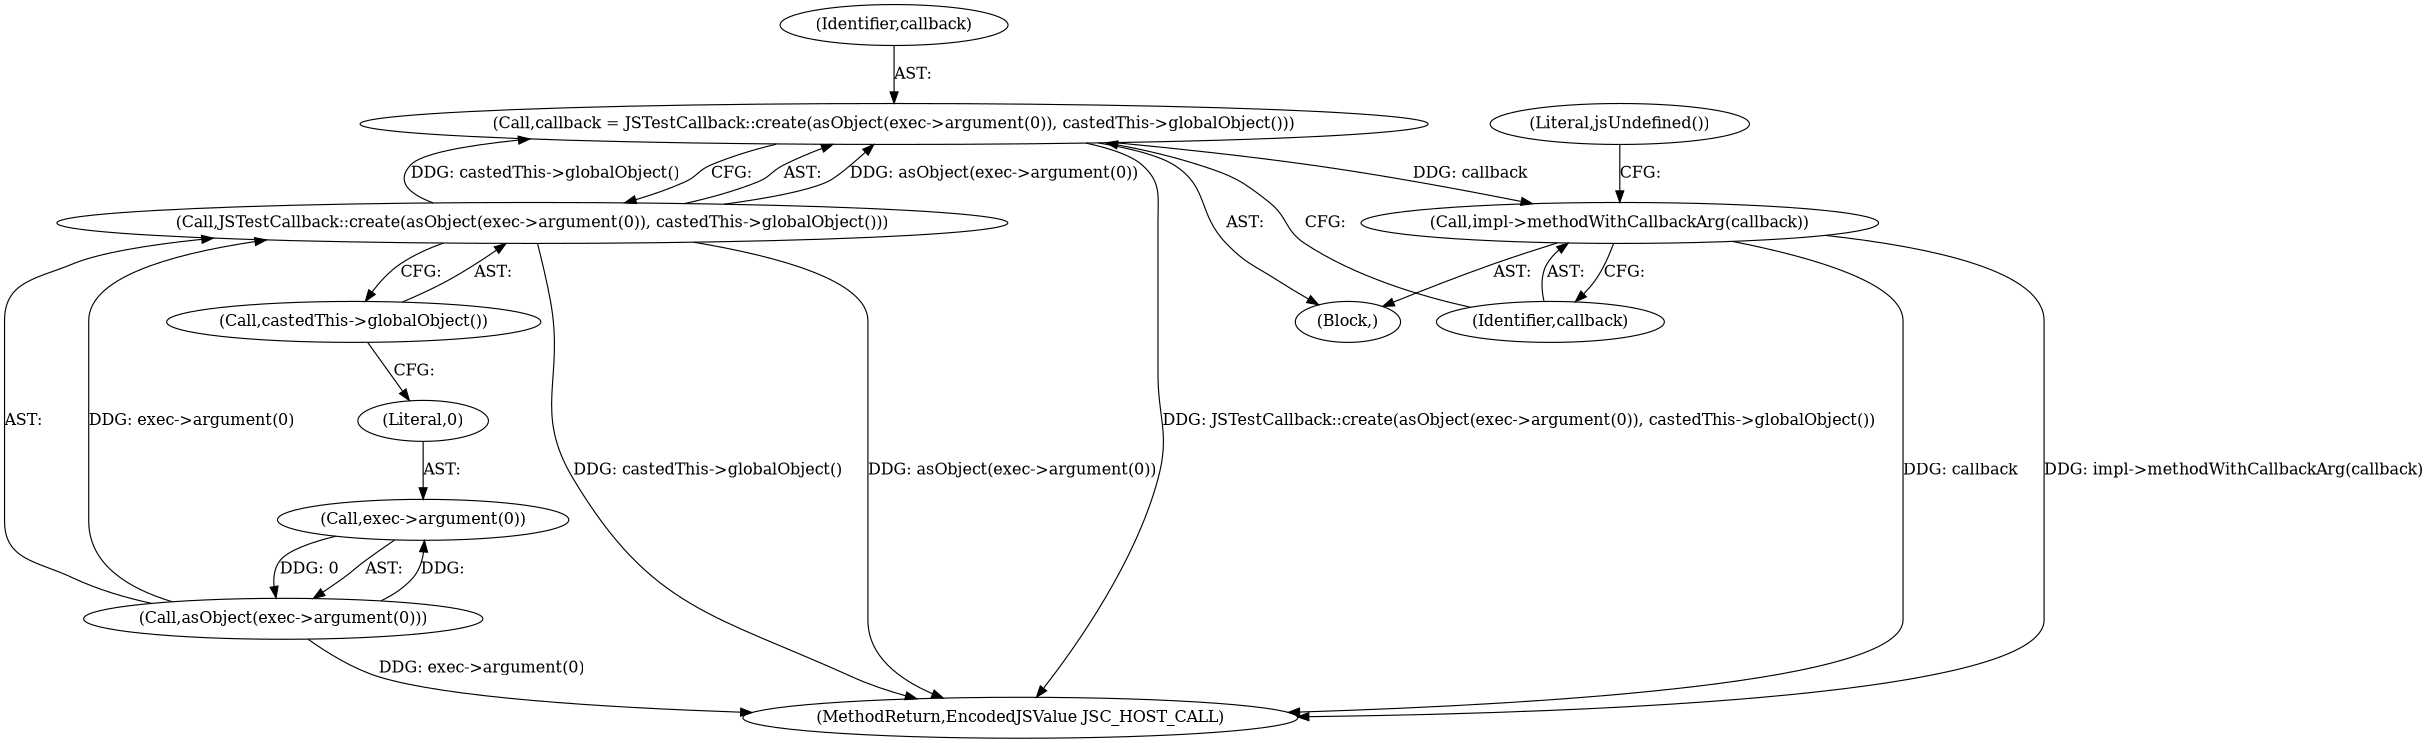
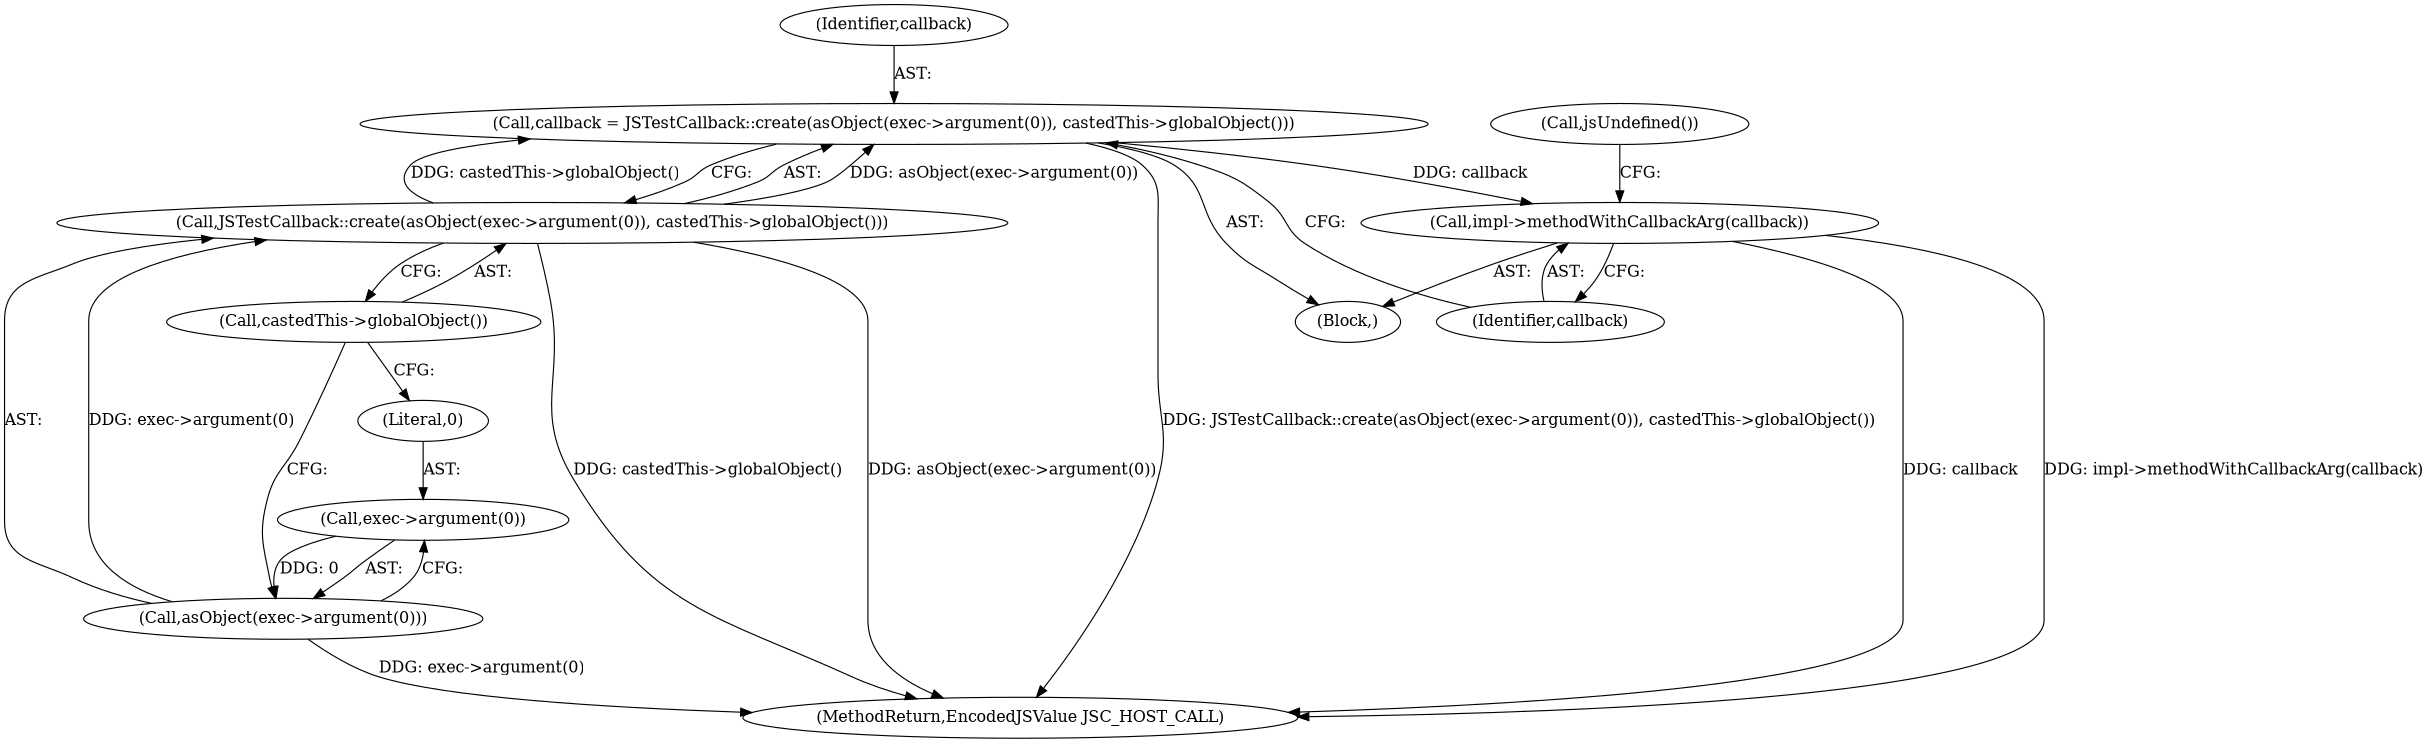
(1620, 124) -> (1620, 124)
none -> (287, 461)
(445, 569) -> (445, 569)
